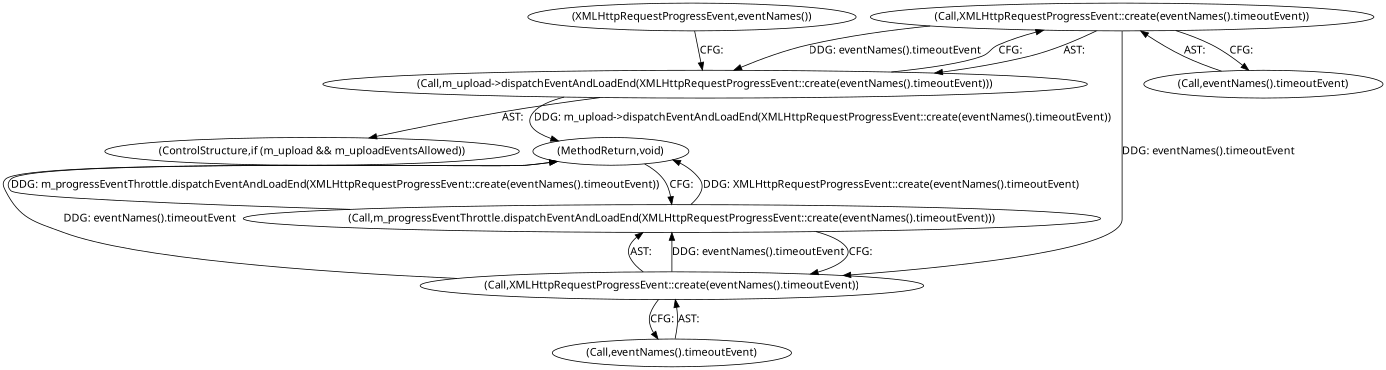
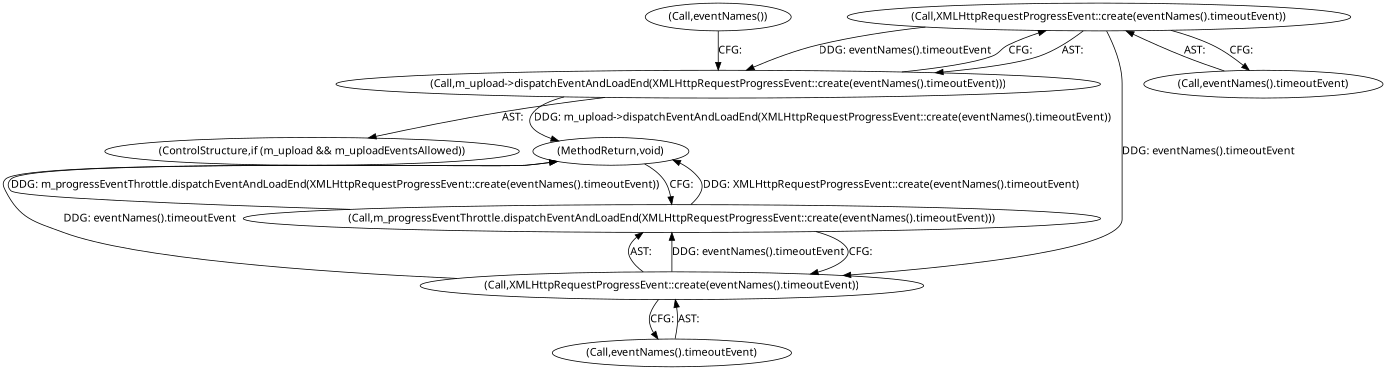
(692, 17) -> (718, 17)
